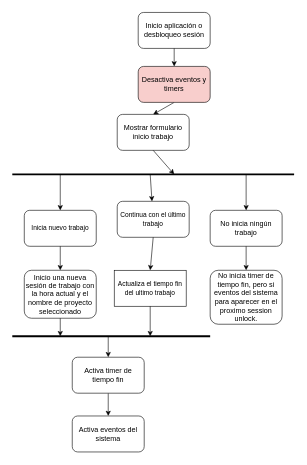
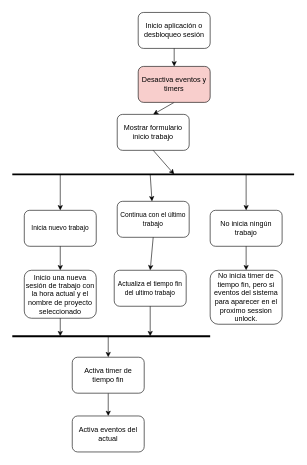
(150, 288) -> (150, 288)
(108, 434) -> (108, 434)
